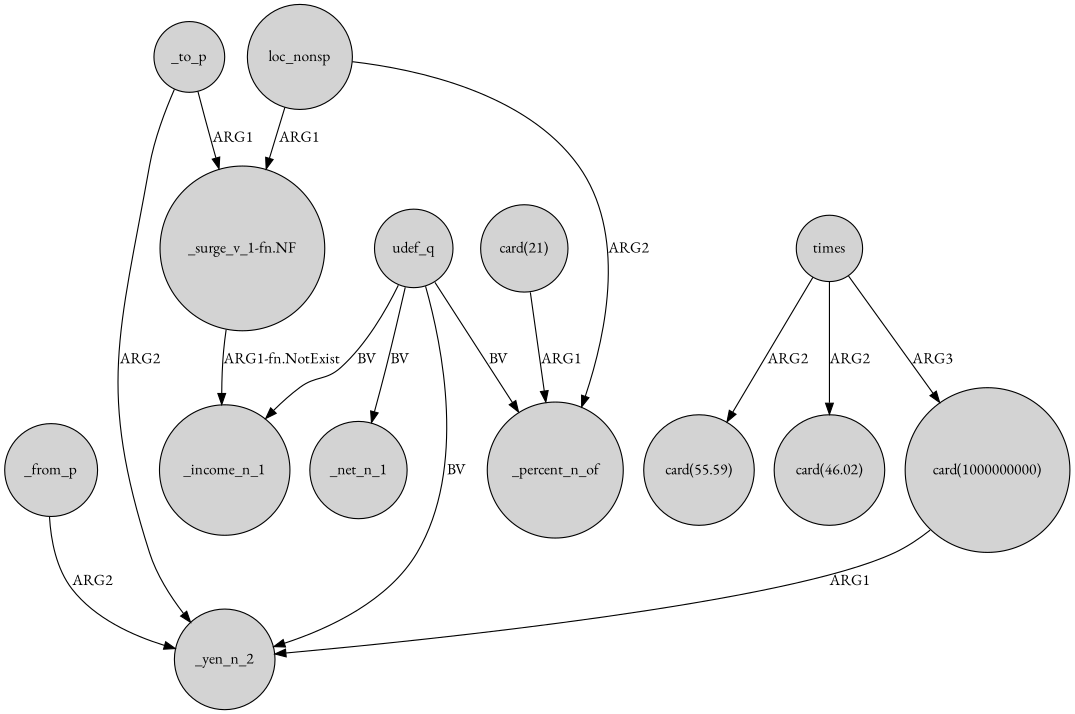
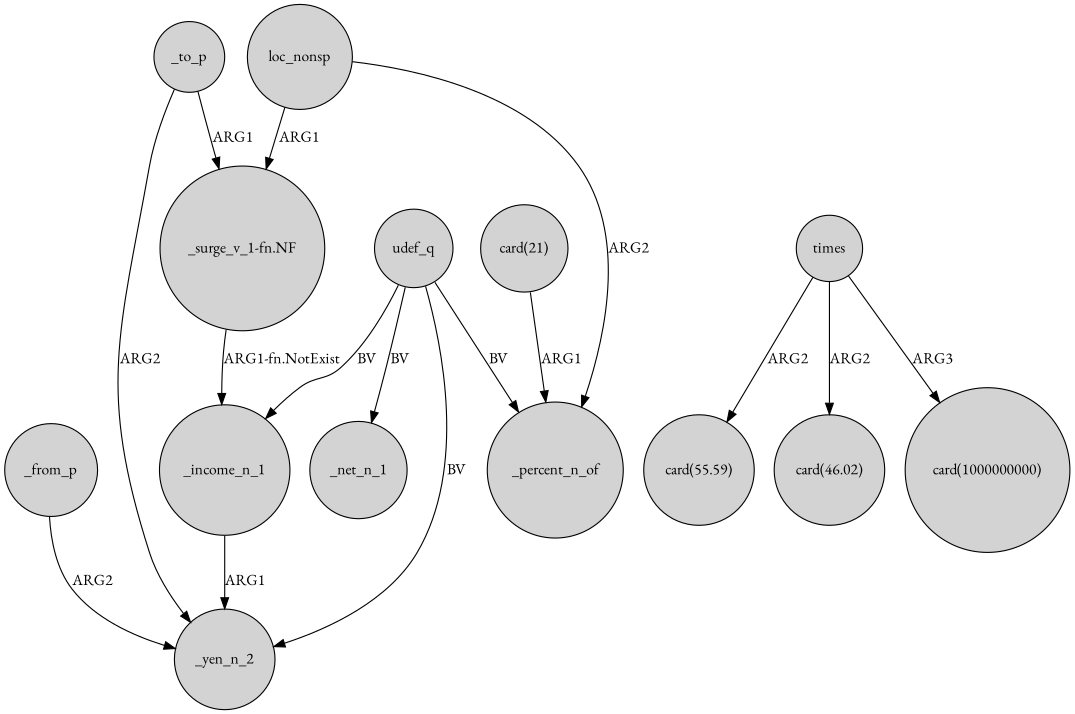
(614, 615) -> (225, 567)
